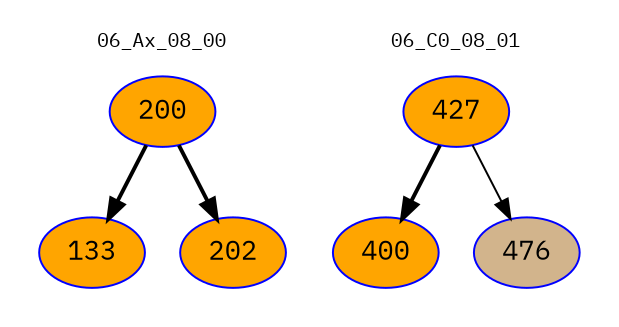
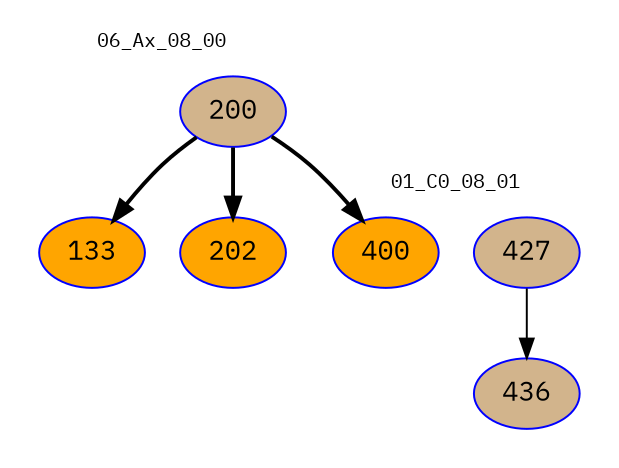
(456, 42) -> (456, 183)
(163, 112) -> (233, 112)
(456, 112) -> (527, 253)
(426, 173) -> (330, 184)
(527, 253) -> (527, 394)
